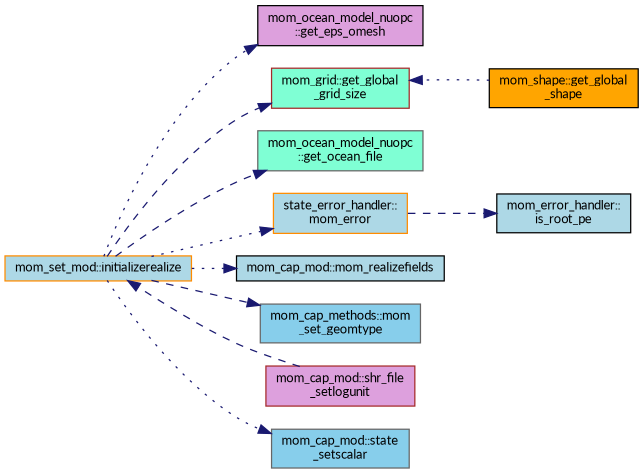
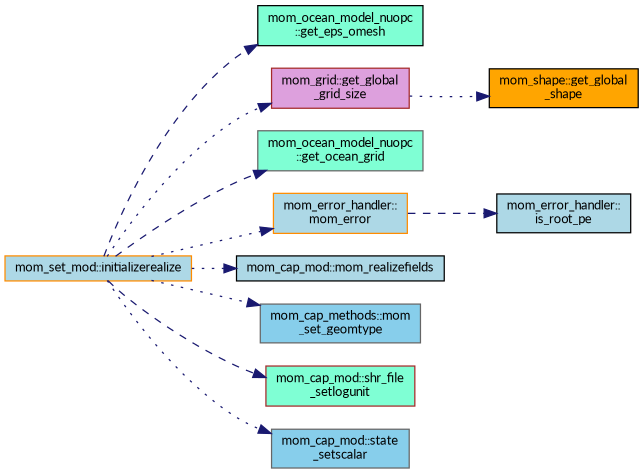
(340, 26) -> (340, 26)
(456, 80) -> (443, 97)
(340, 88) -> (340, 88)
(161, 143) -> (161, 143)
(340, 151) -> (340, 151)
(174, 172) -> (174, 172)
(340, 213) -> (340, 213)
(200, 291) -> (200, 291)
(216, 333) -> (177, 333)
(340, 386) -> (340, 386)
